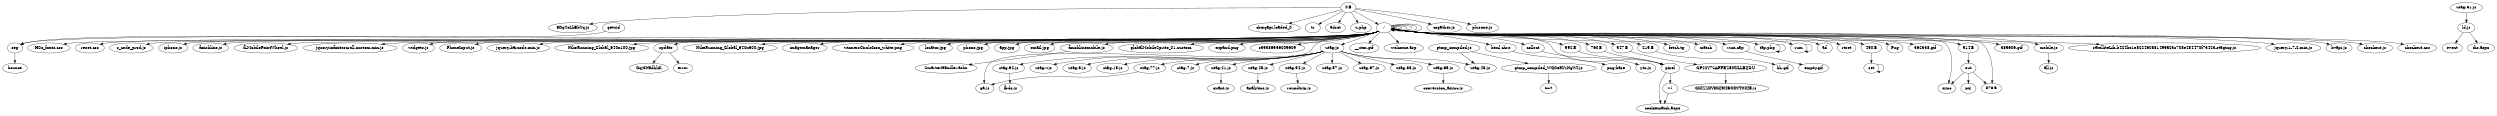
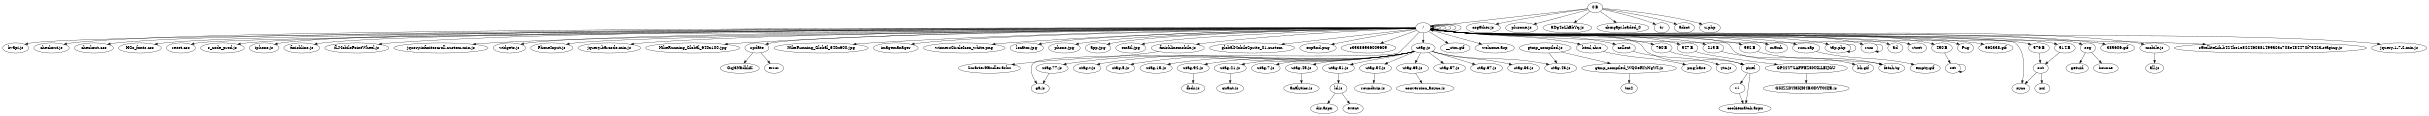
(314, 37) -> (2083, 57)
(1619, 58) -> (1837, 59)
none -> (1376, 59)
(1979, 77) -> (2040, 57)
